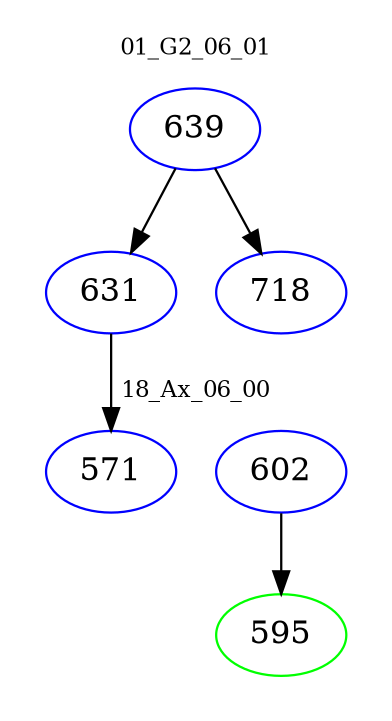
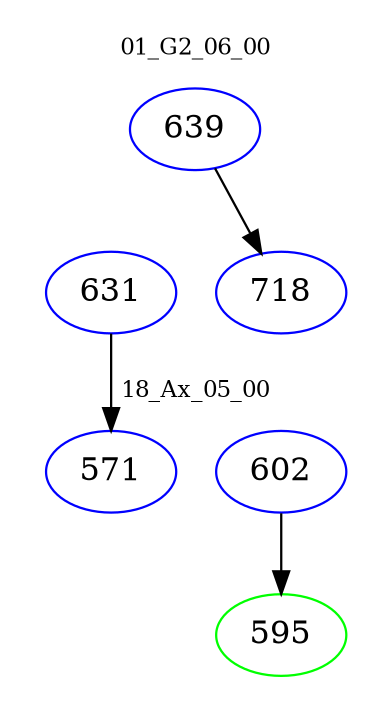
(196, 49) -> (196, 49)
(159, 200) -> none
(196, 391) -> (196, 391)
